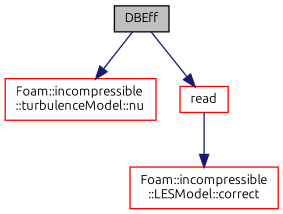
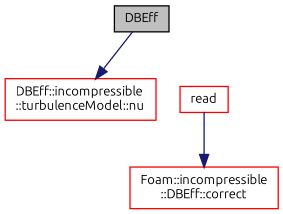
(169, 54) -> none
(81, 99) -> (81, 99)
(204, 188) -> (204, 188)
